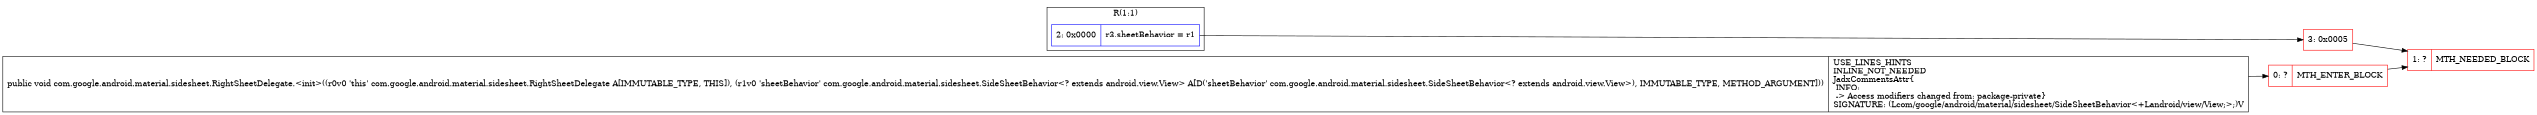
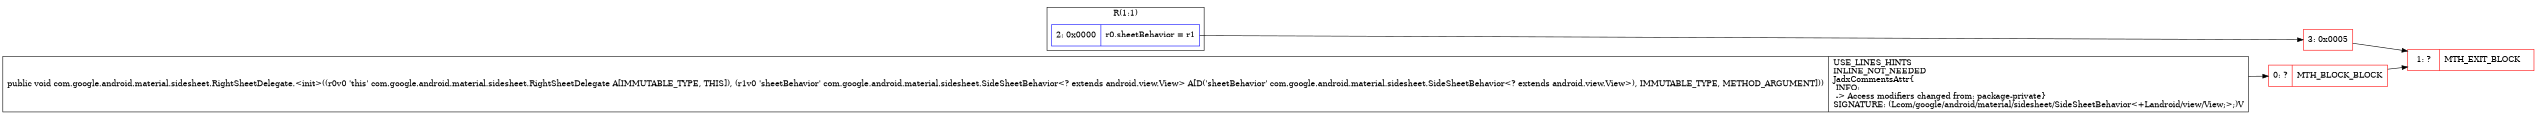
(1150, 35) -> (1150, 35)
(2483, 60) -> (2482, 60)
(2340, 75) -> (2340, 75)
